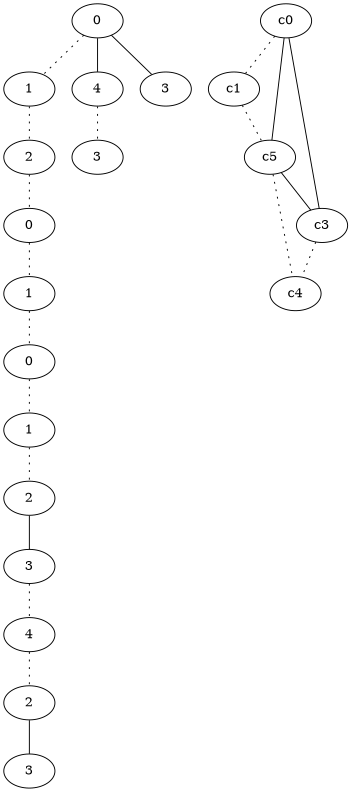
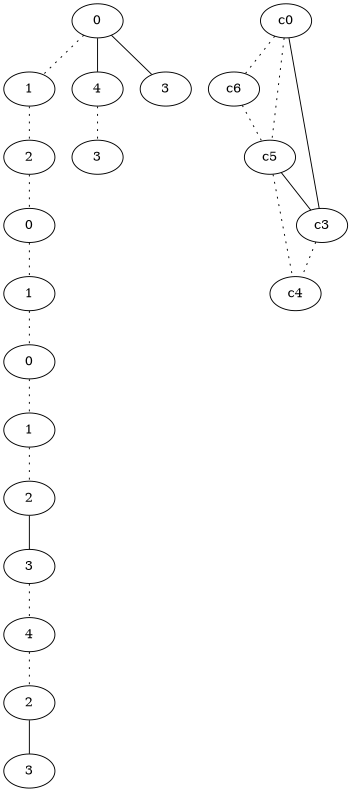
(234, 89) -> (234, 89)
(278, 89) -> (278, 89)
